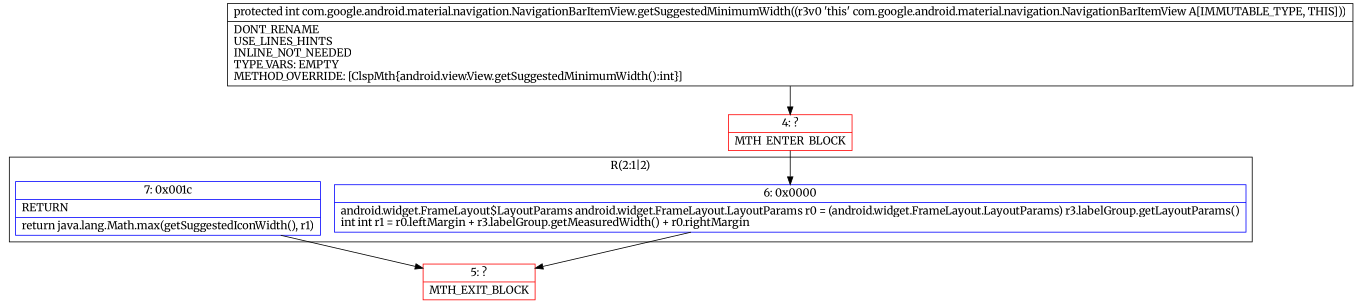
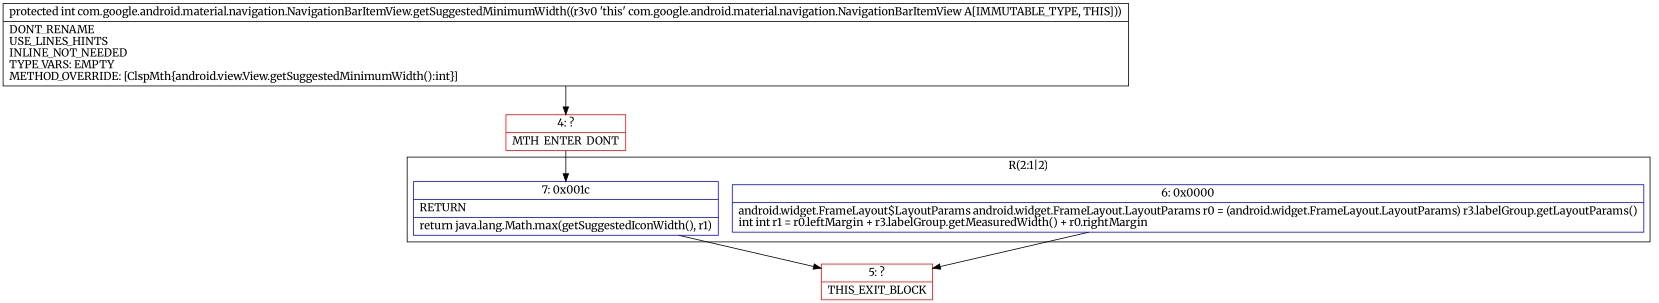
(790, 141) -> (566, 141)
(790, 164) -> (566, 162)
(479, 290) -> (877, 290)
